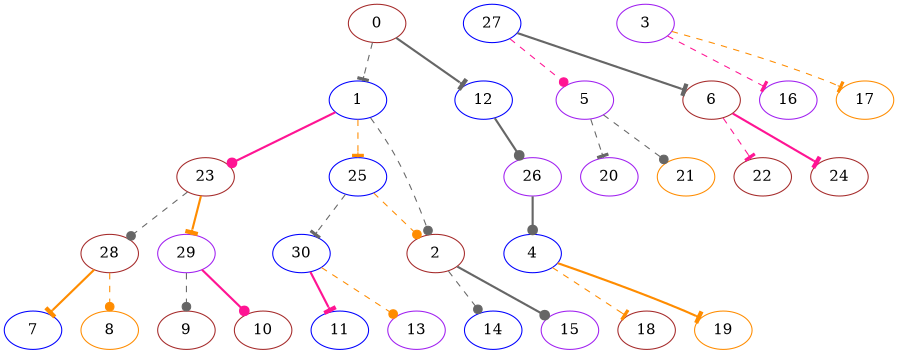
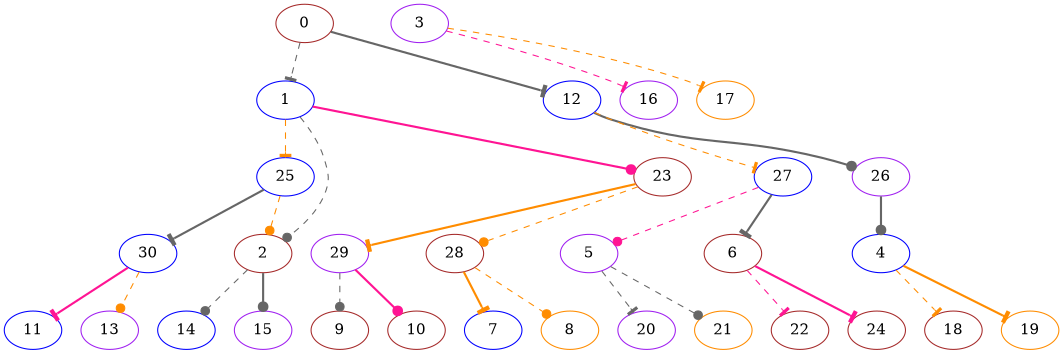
none -> (672, 142)
(161, 213) -> (563, 214)
(331, 213) -> (219, 214)
